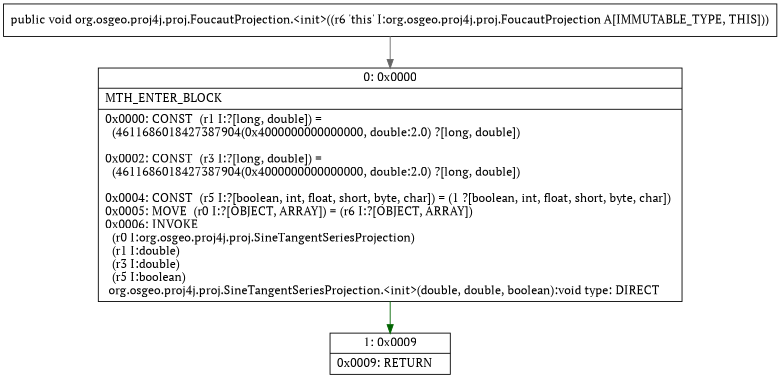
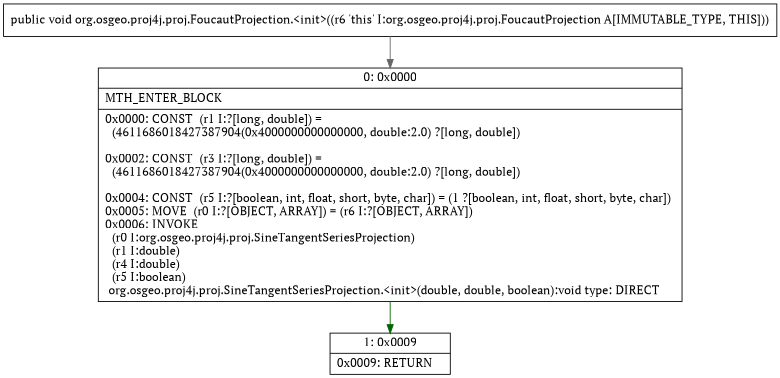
(143, 264) -> (143, 264)
